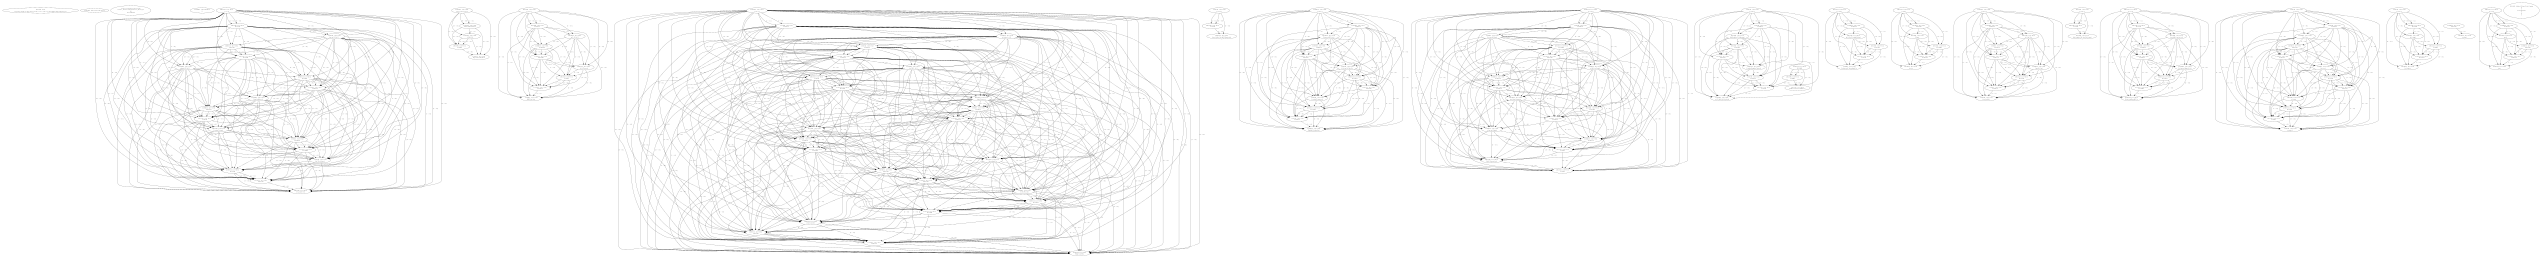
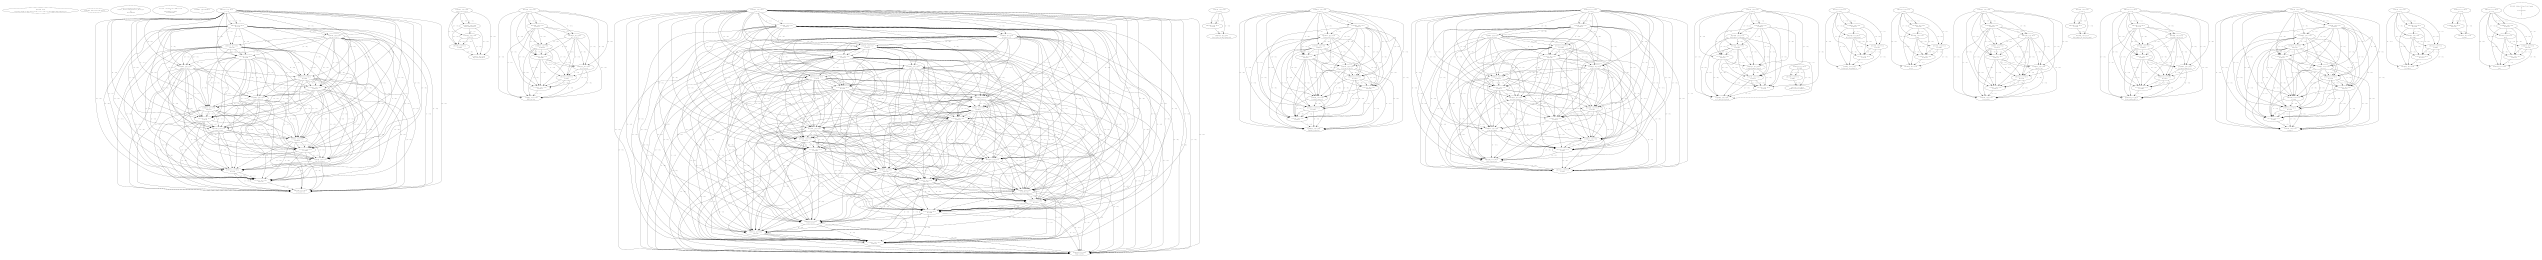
none -> (171, 10)
none -> (2461, 10)
(1781, 84) -> (1765, 76)
